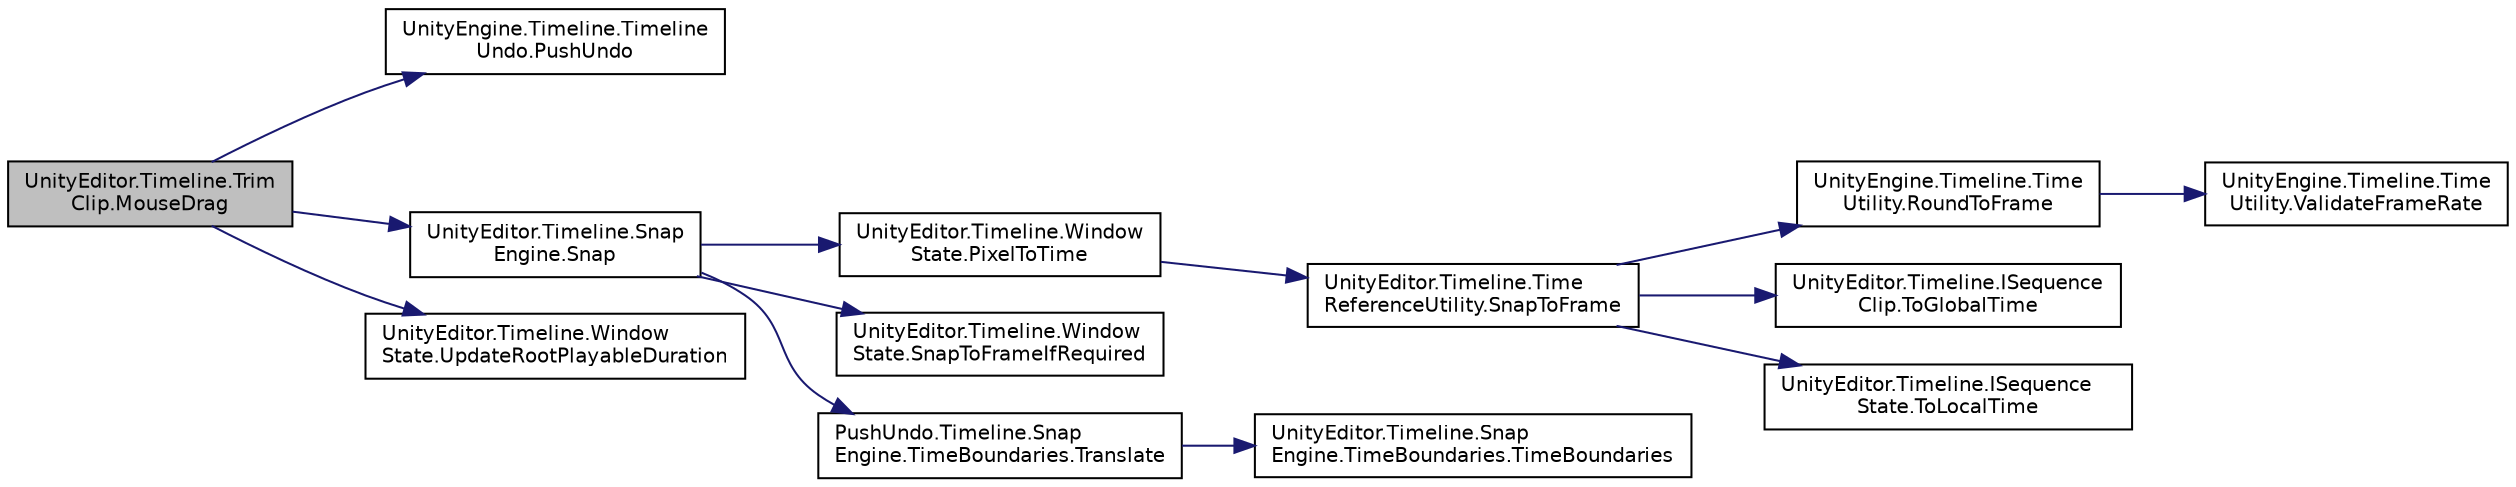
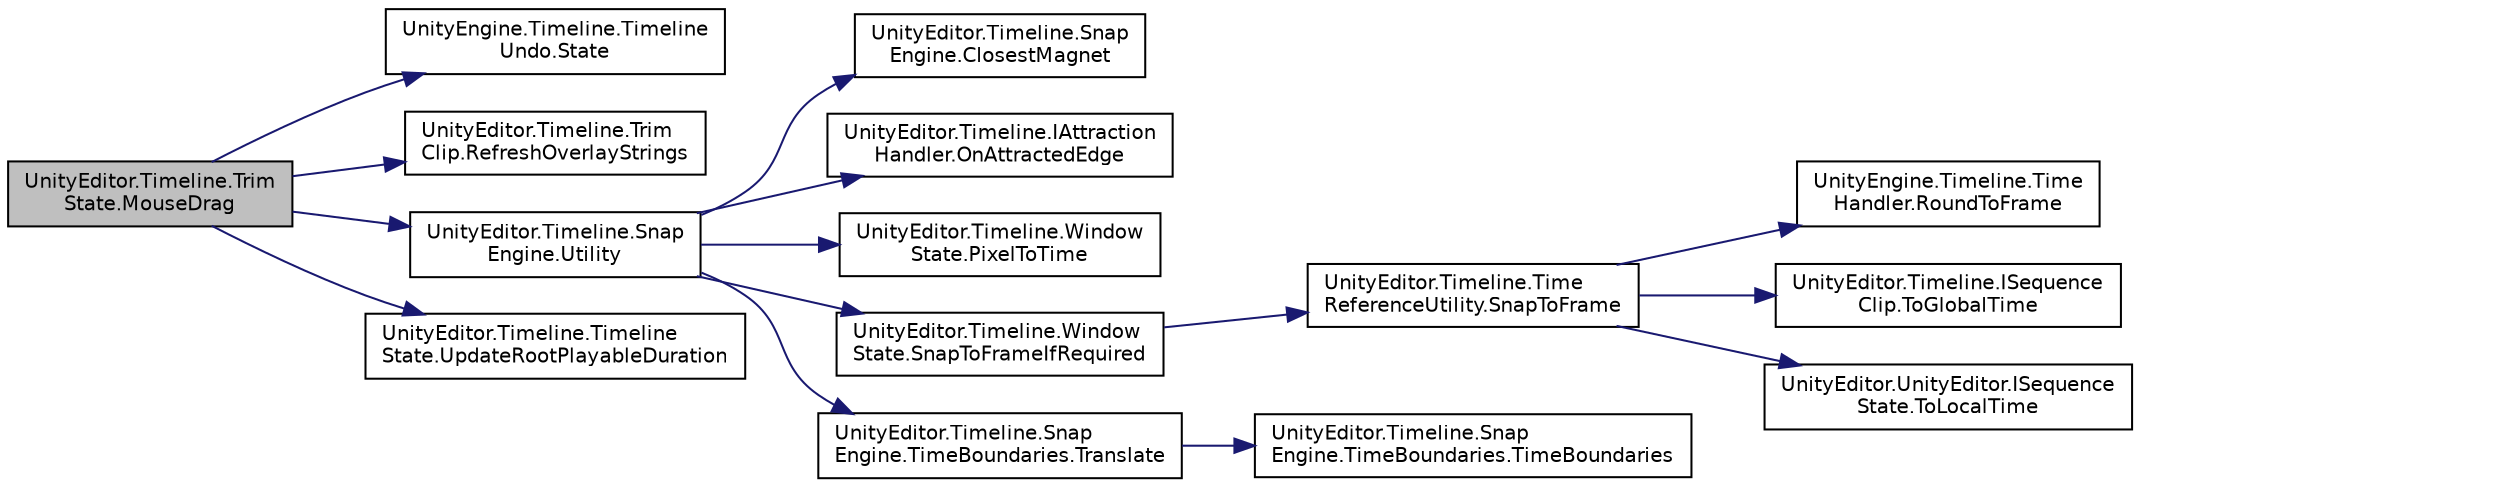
(555, 42) -> (555, 42)
none -> (1000, 46)
none -> (555, 143)
none -> (1000, 145)
(150, 194) -> (150, 194)
(1948, 194) -> (1948, 194)
(2356, 194) -> none
(555, 245) -> (555, 245)
(1224, 269) -> (1226, 321)
(555, 346) -> (555, 346)
(1948, 397) -> (1948, 397)
(1000, 446) -> (1000, 446)
